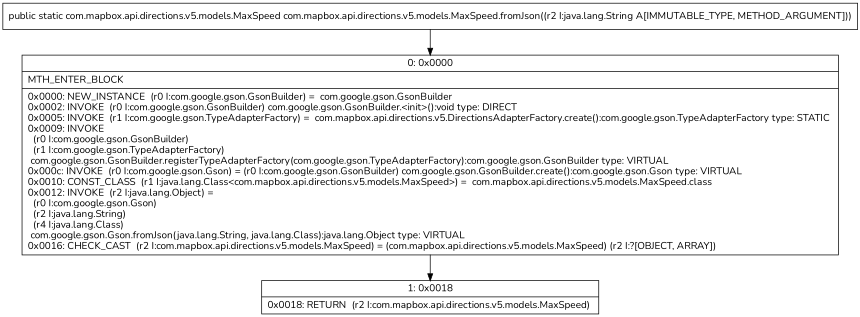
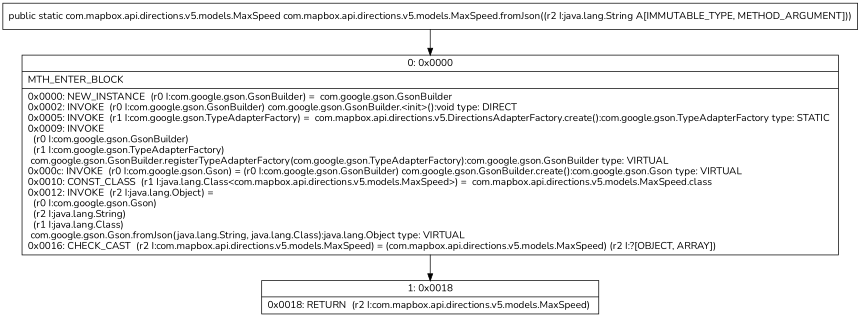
(76, 225) -> (76, 225)
